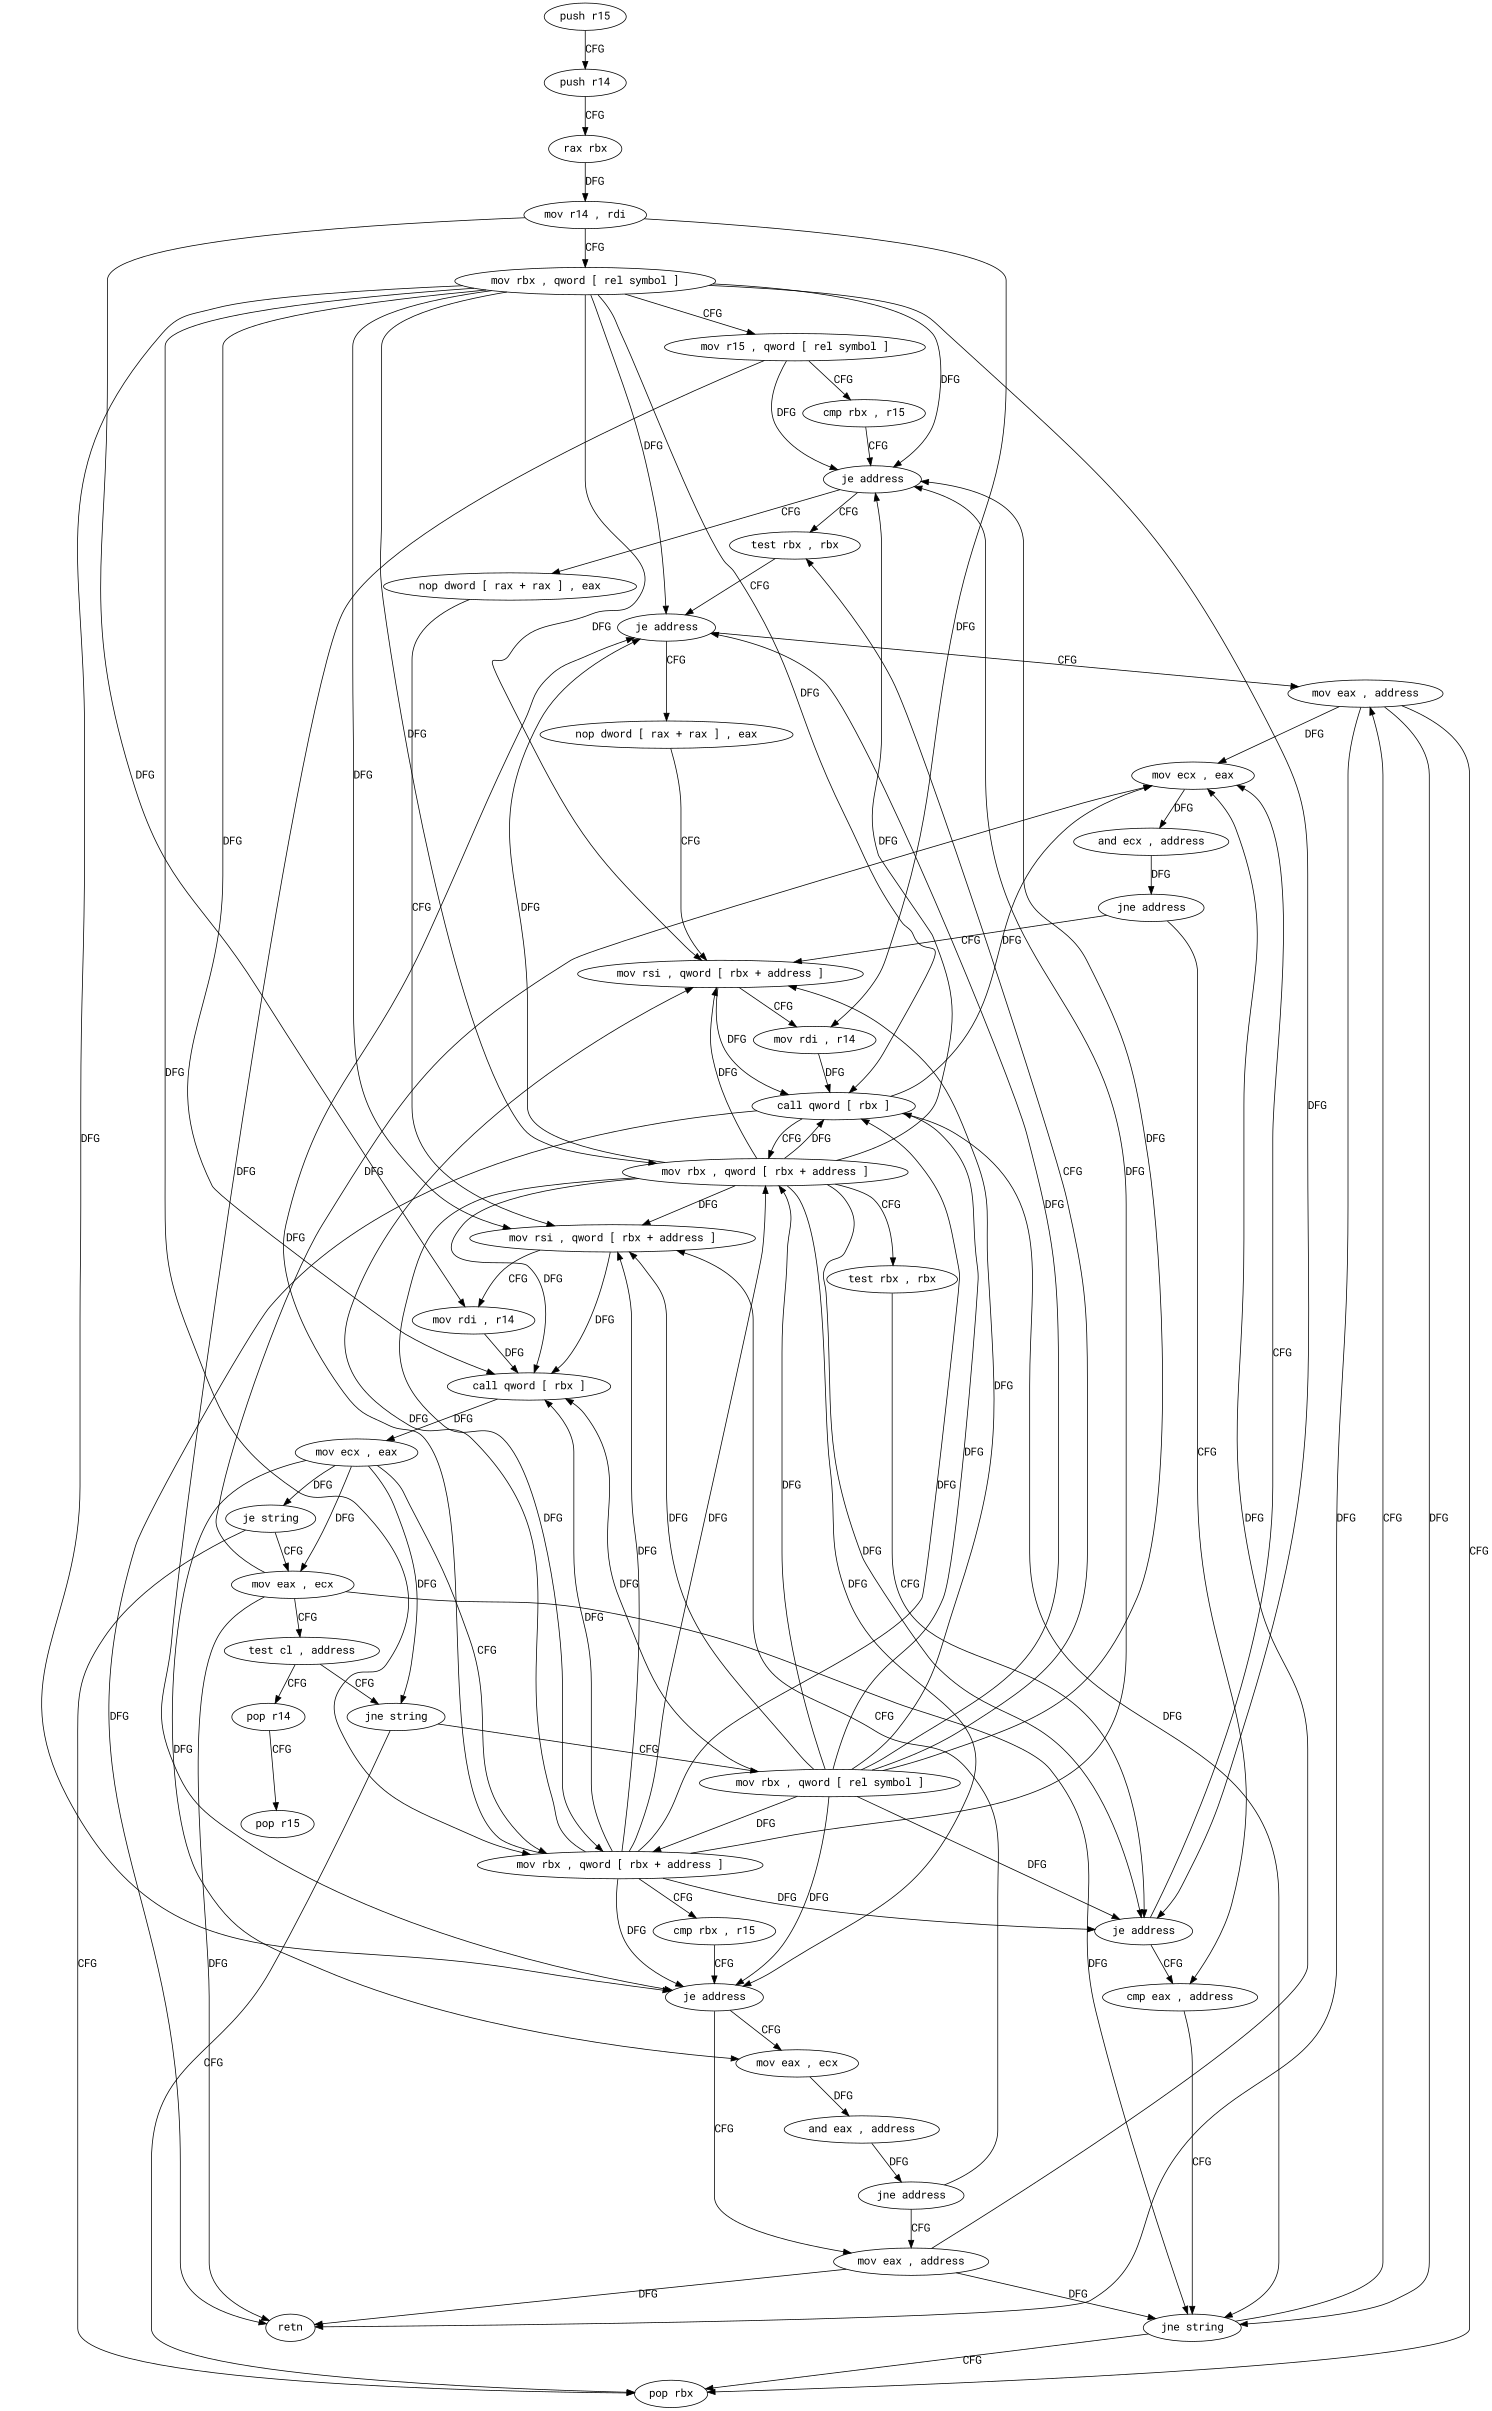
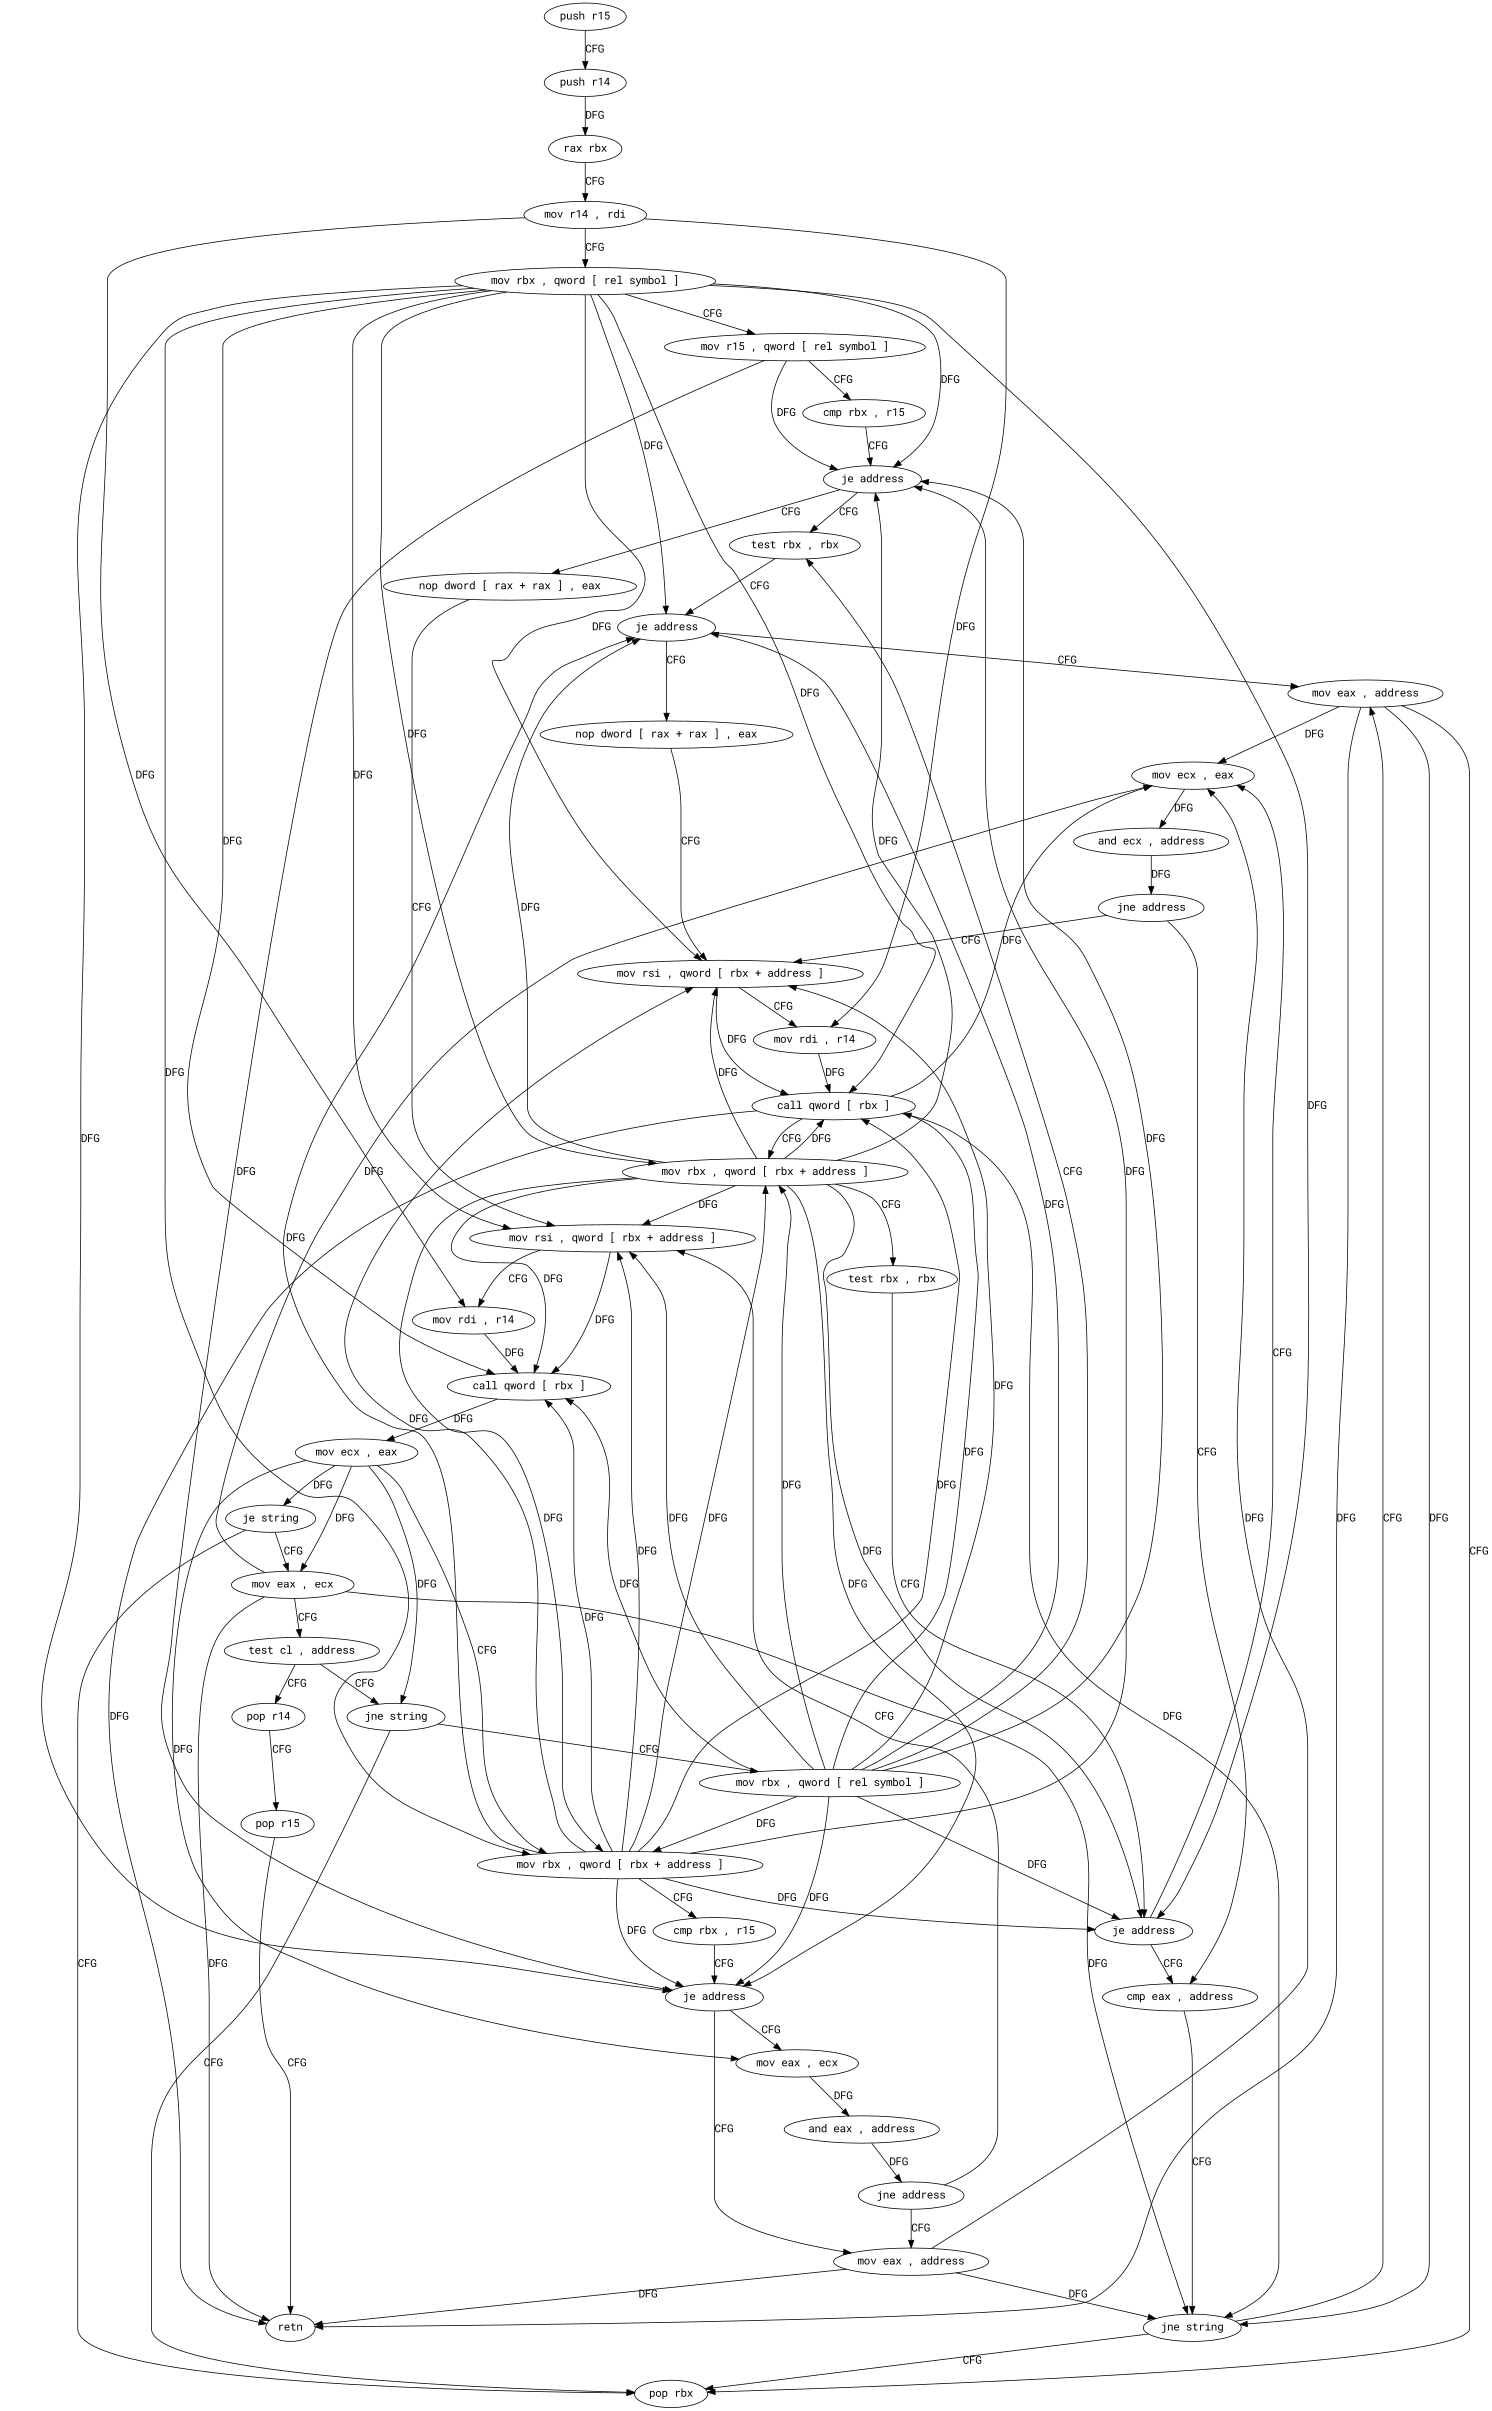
(595, 116) -> (595, 116)
(595, 182) -> (595, 182)
none -> (283, 2070)
